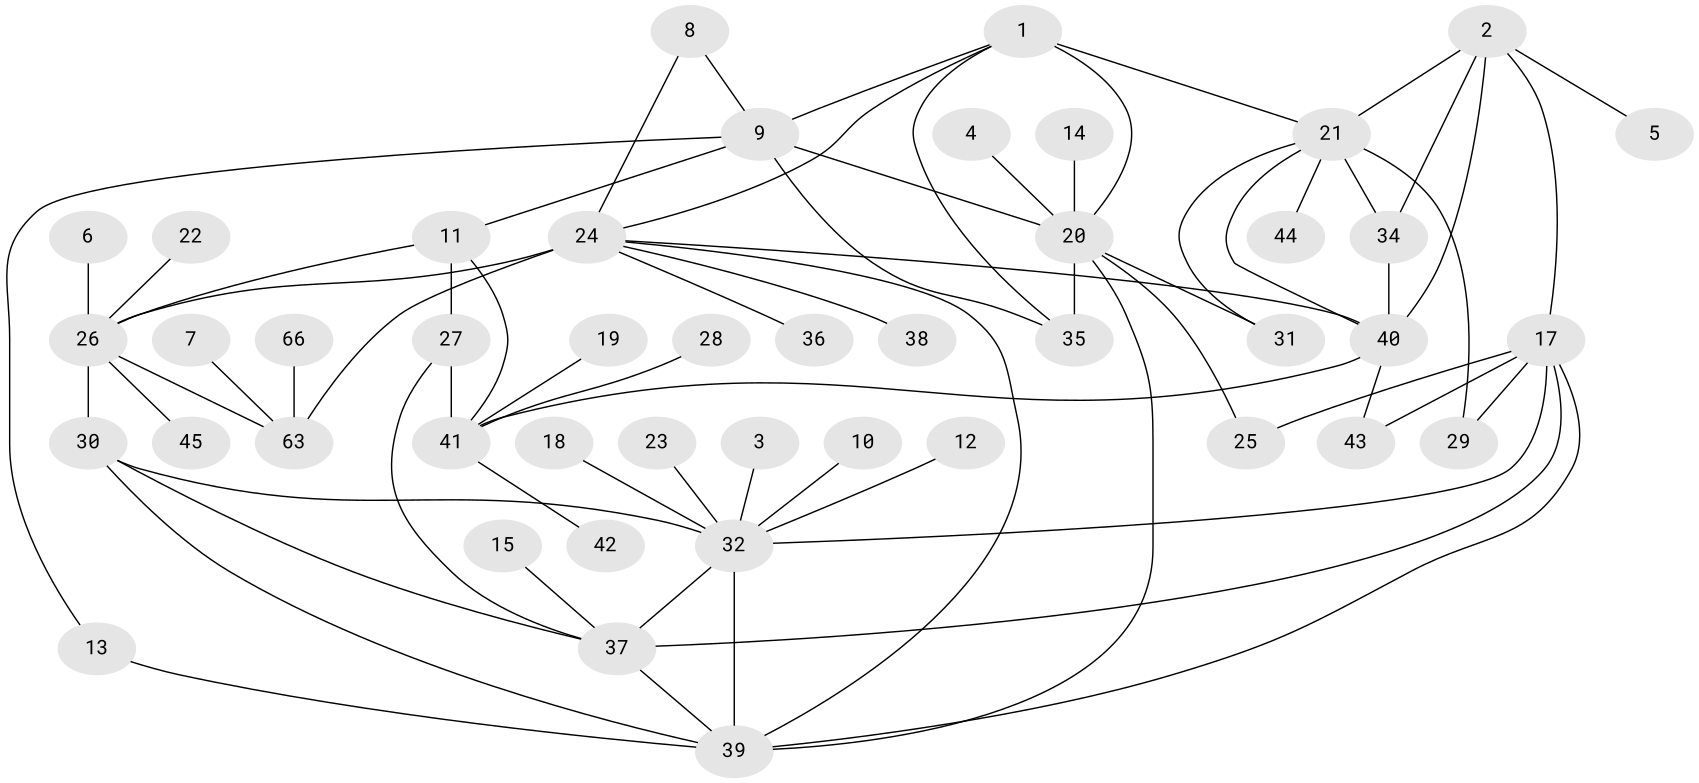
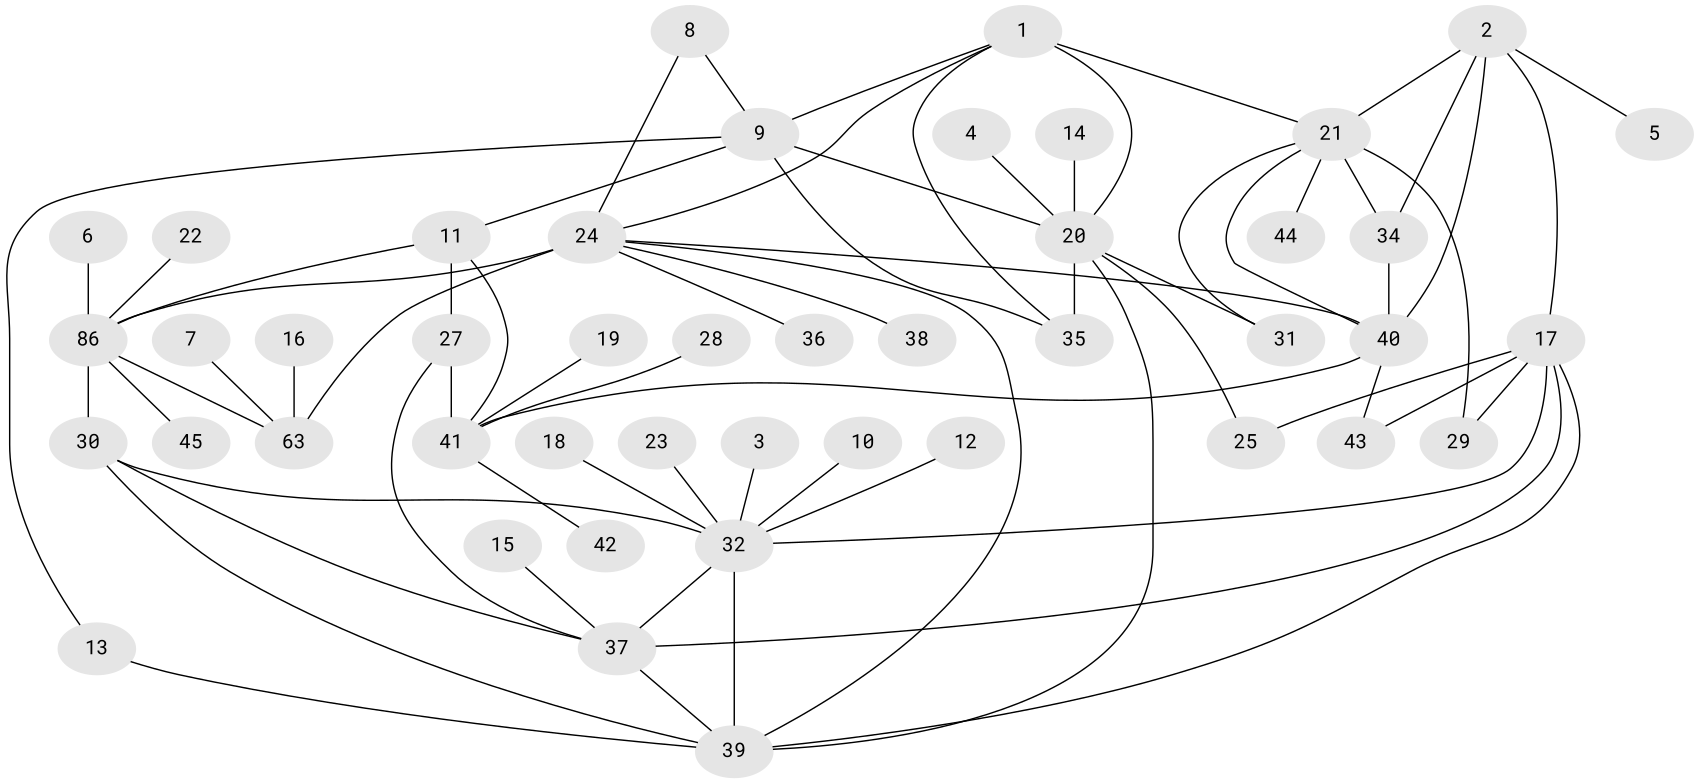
(88, 340) -> (88, 340)
(294, 340) -> (294, 340)
